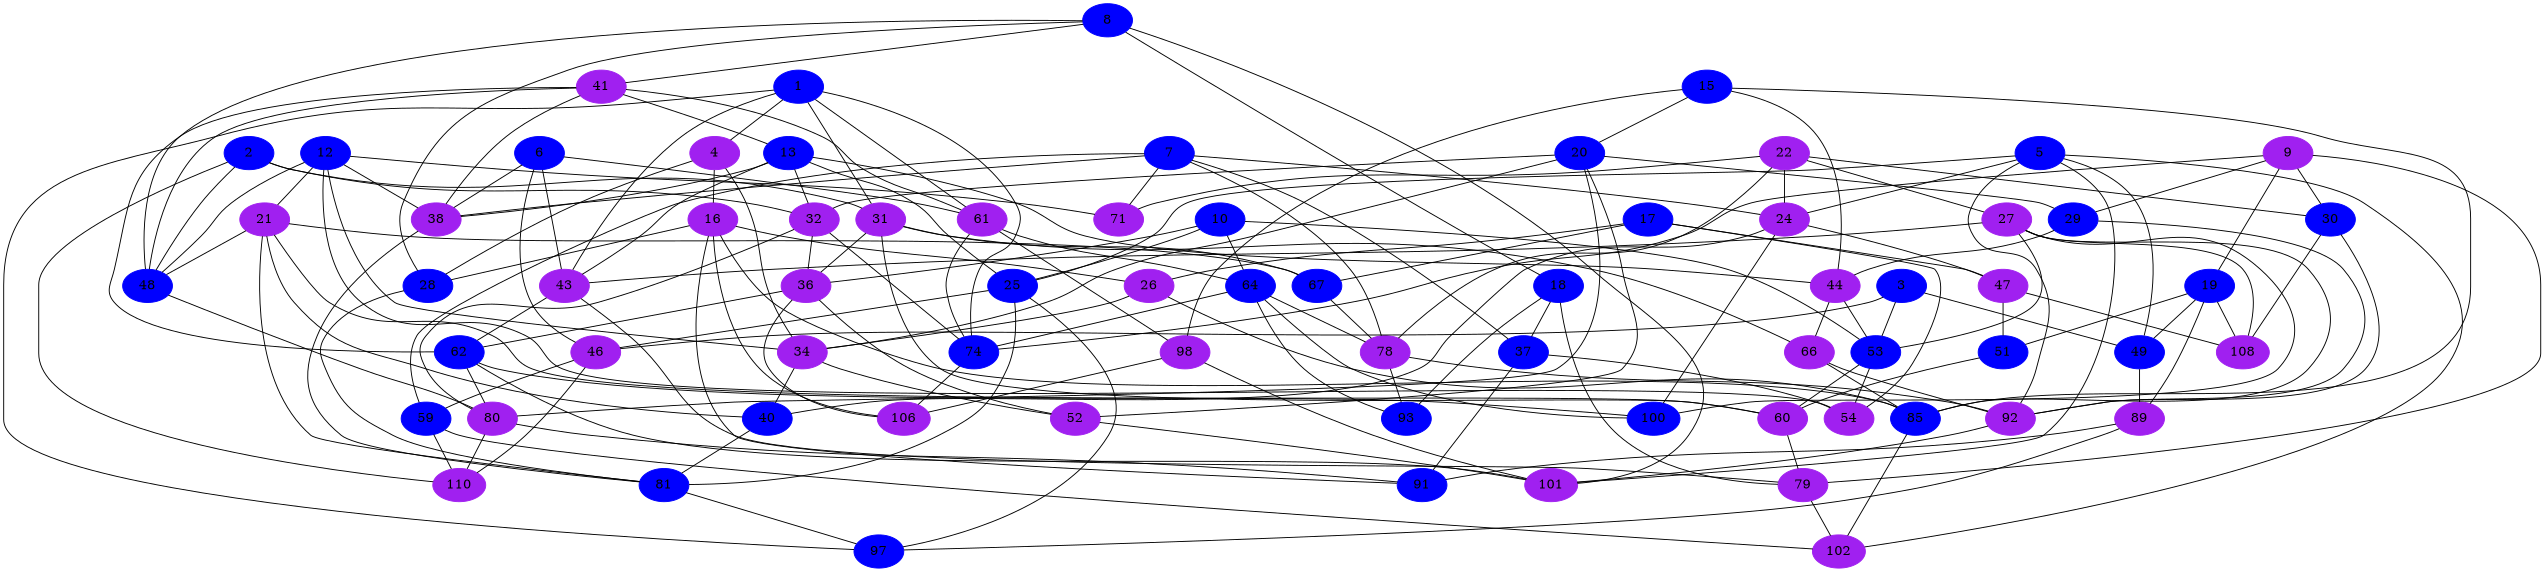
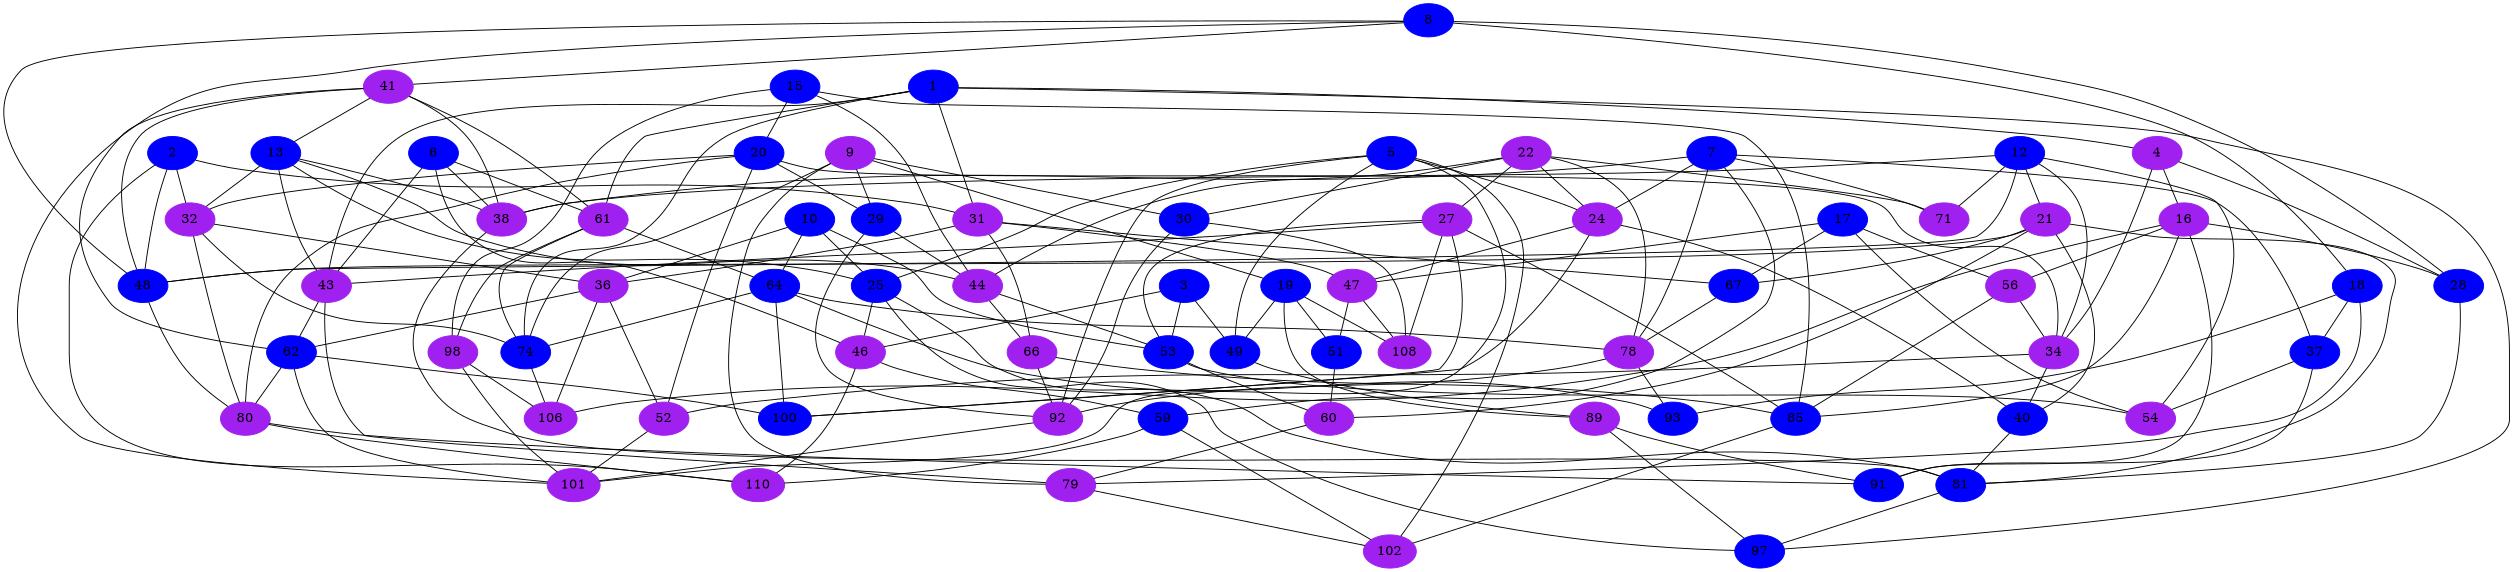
none -> (1227, 186)
(1149, 286) -> (2011, 286)
(1274, 400) -> (1177, 244)
